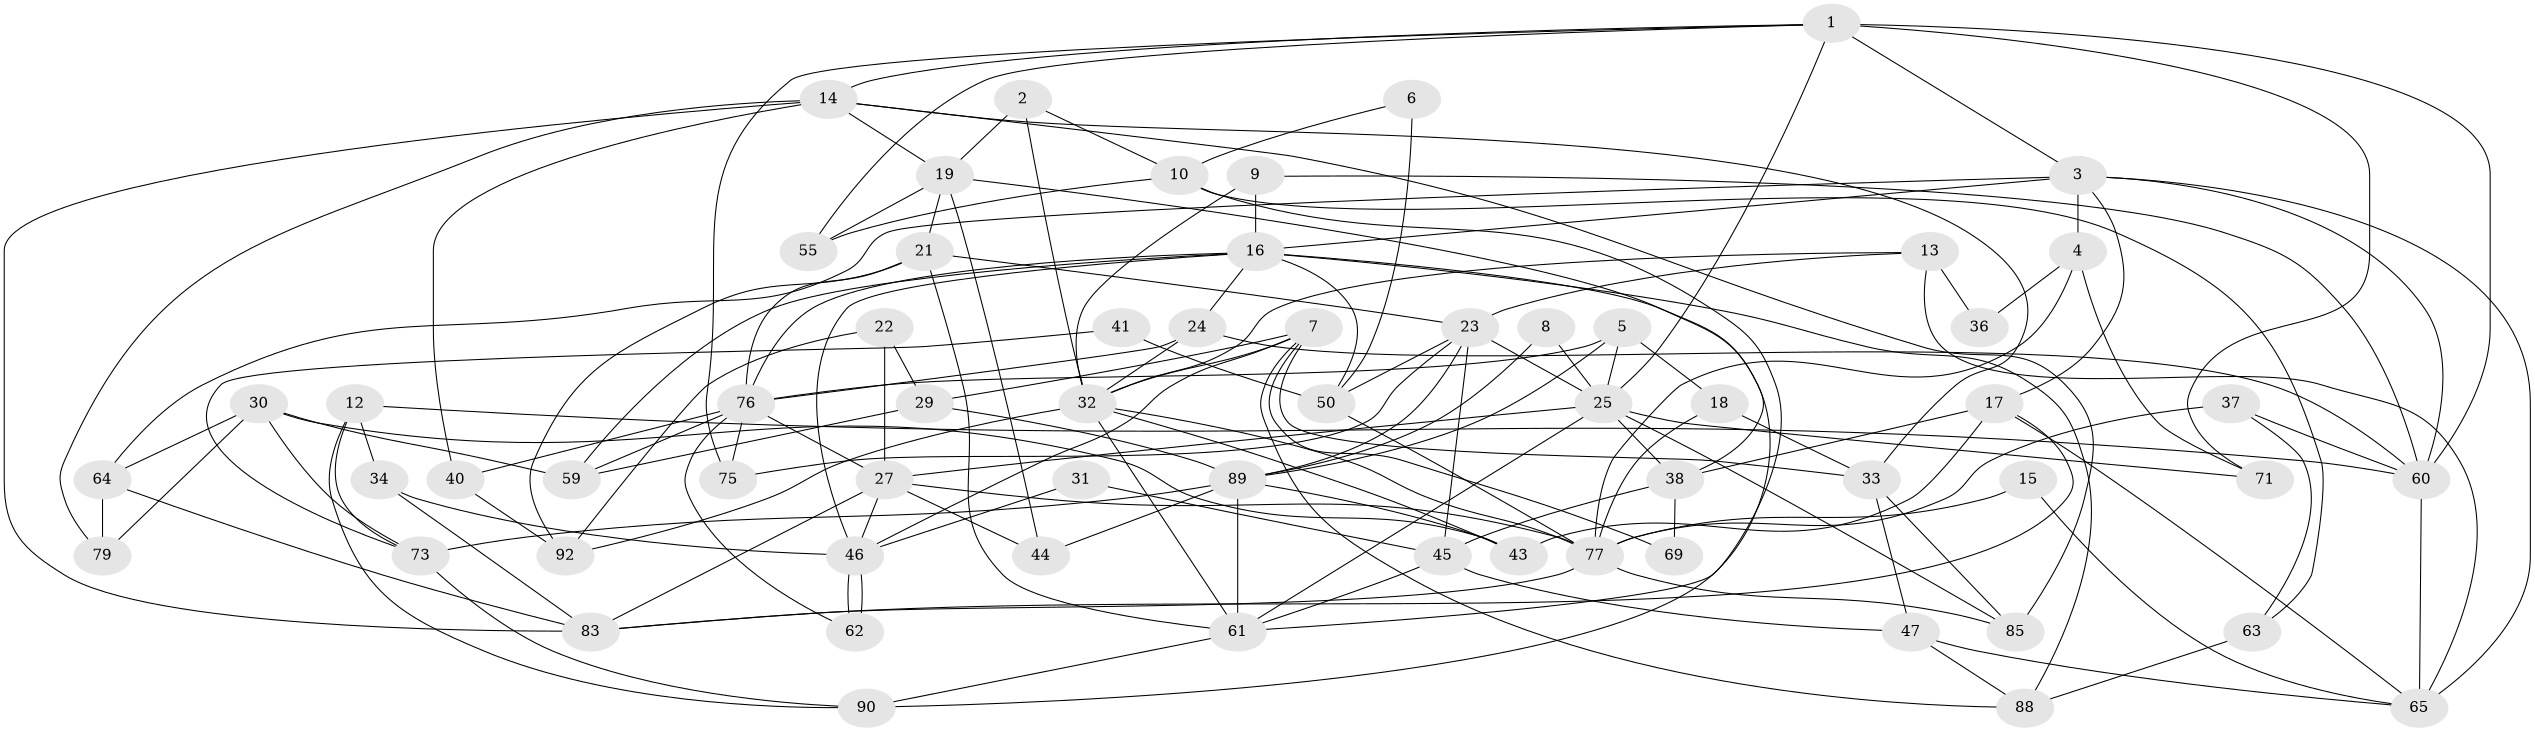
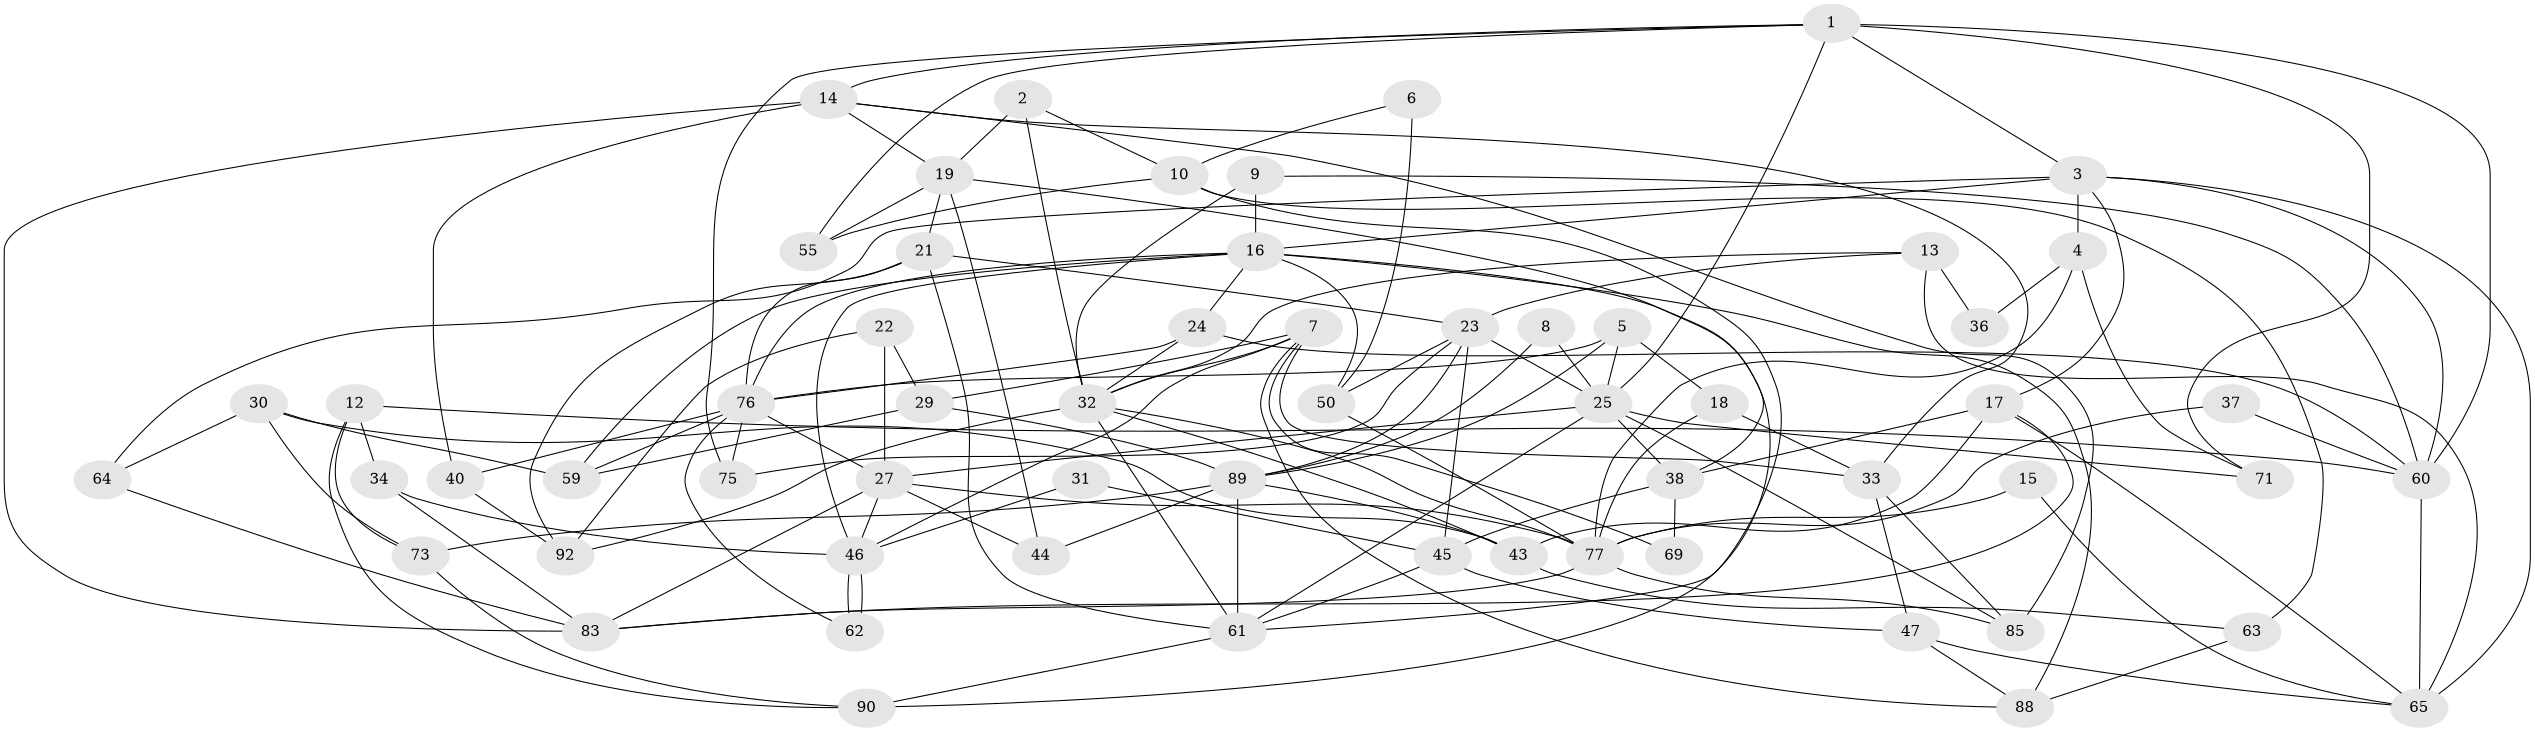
(1121, 328) -> none
(2311, 509) -> (1863, 608)
(103, 556) -> none
